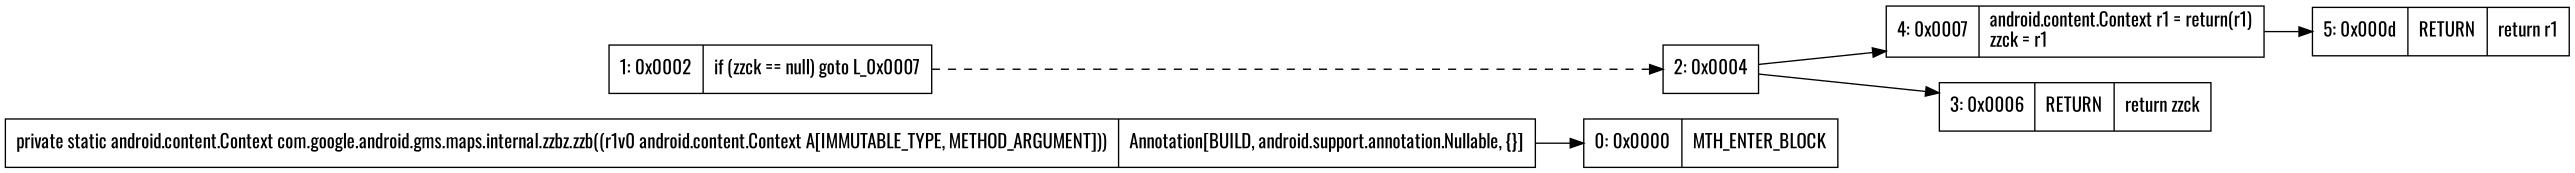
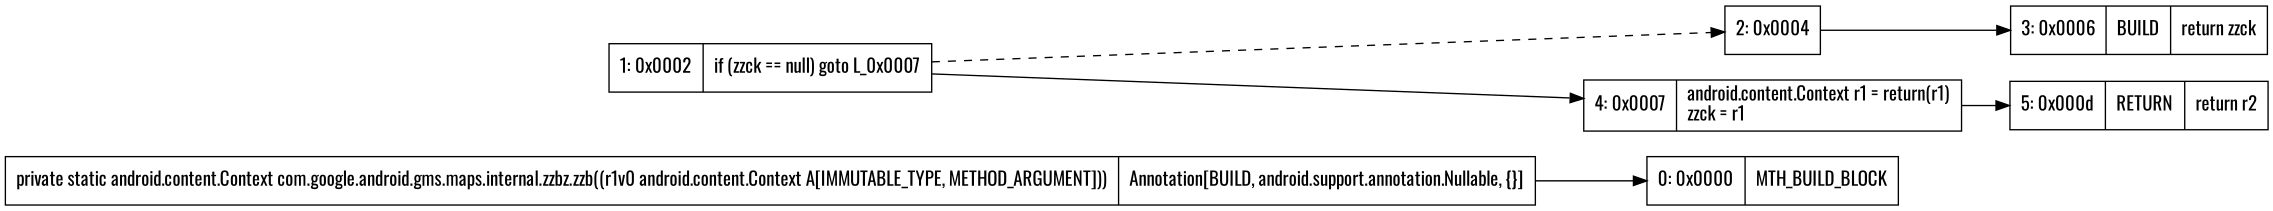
(2528, 31) -> (2226, 105)
(1815, 58) -> (1251, 86)
(2074, 106) -> (2138, 30)
(1760, 143) -> (1822, 180)
